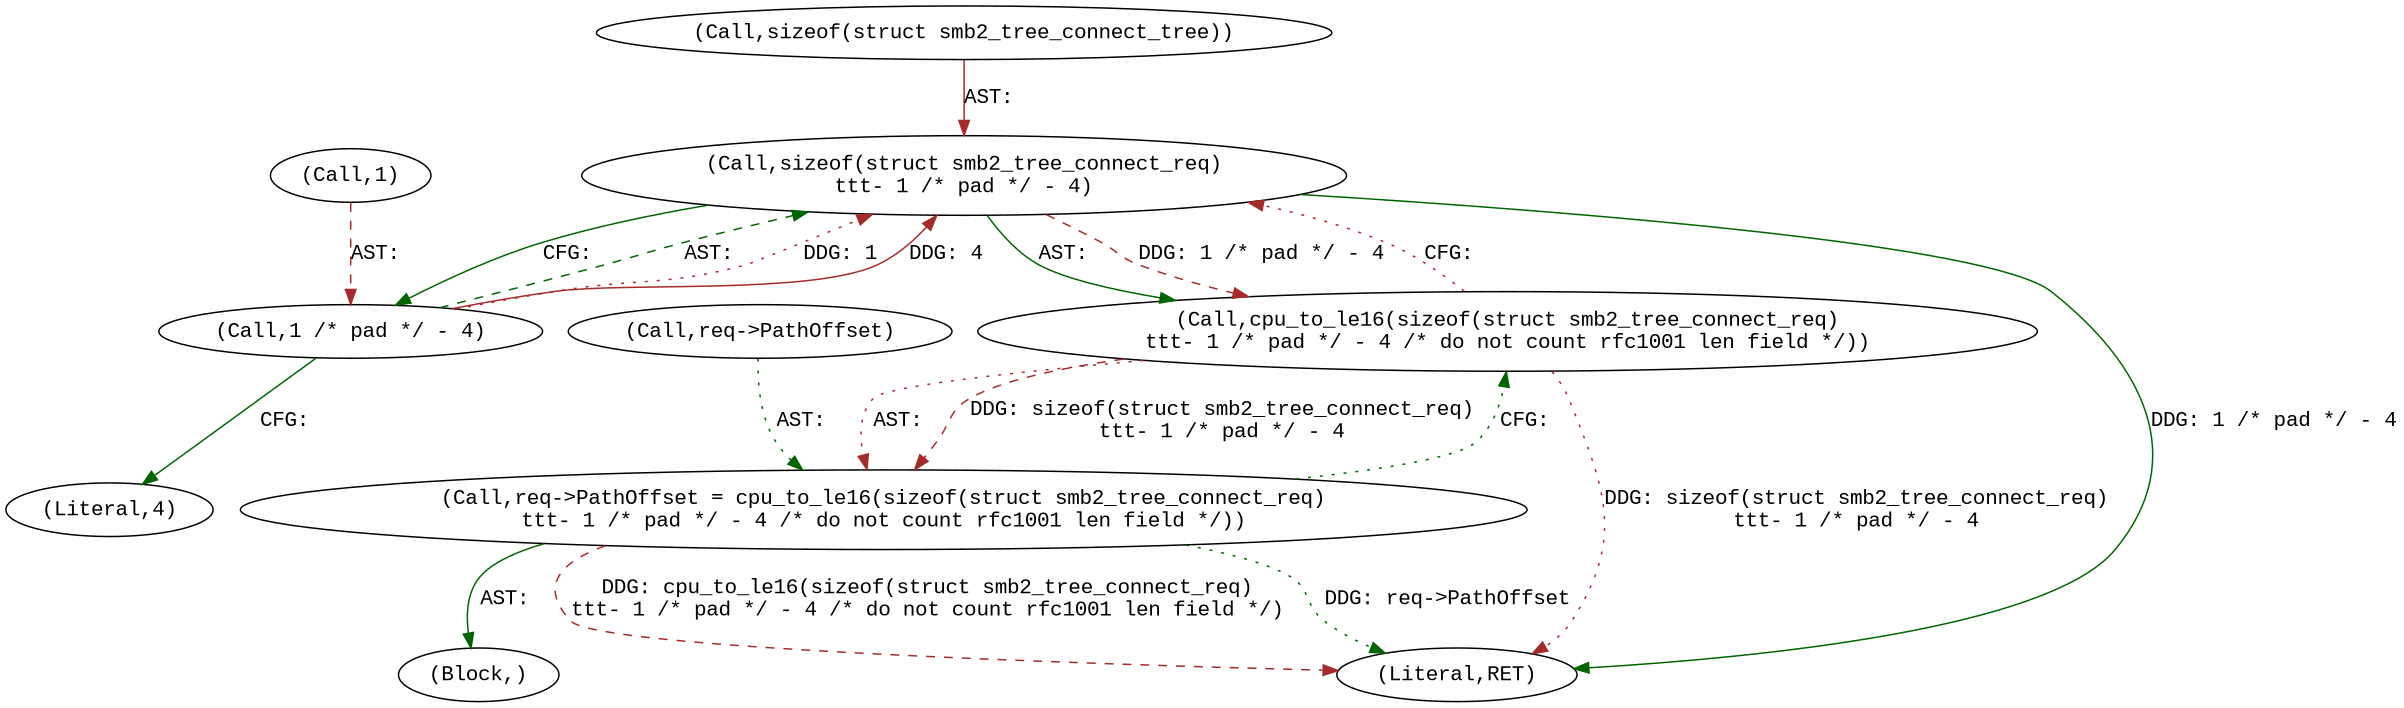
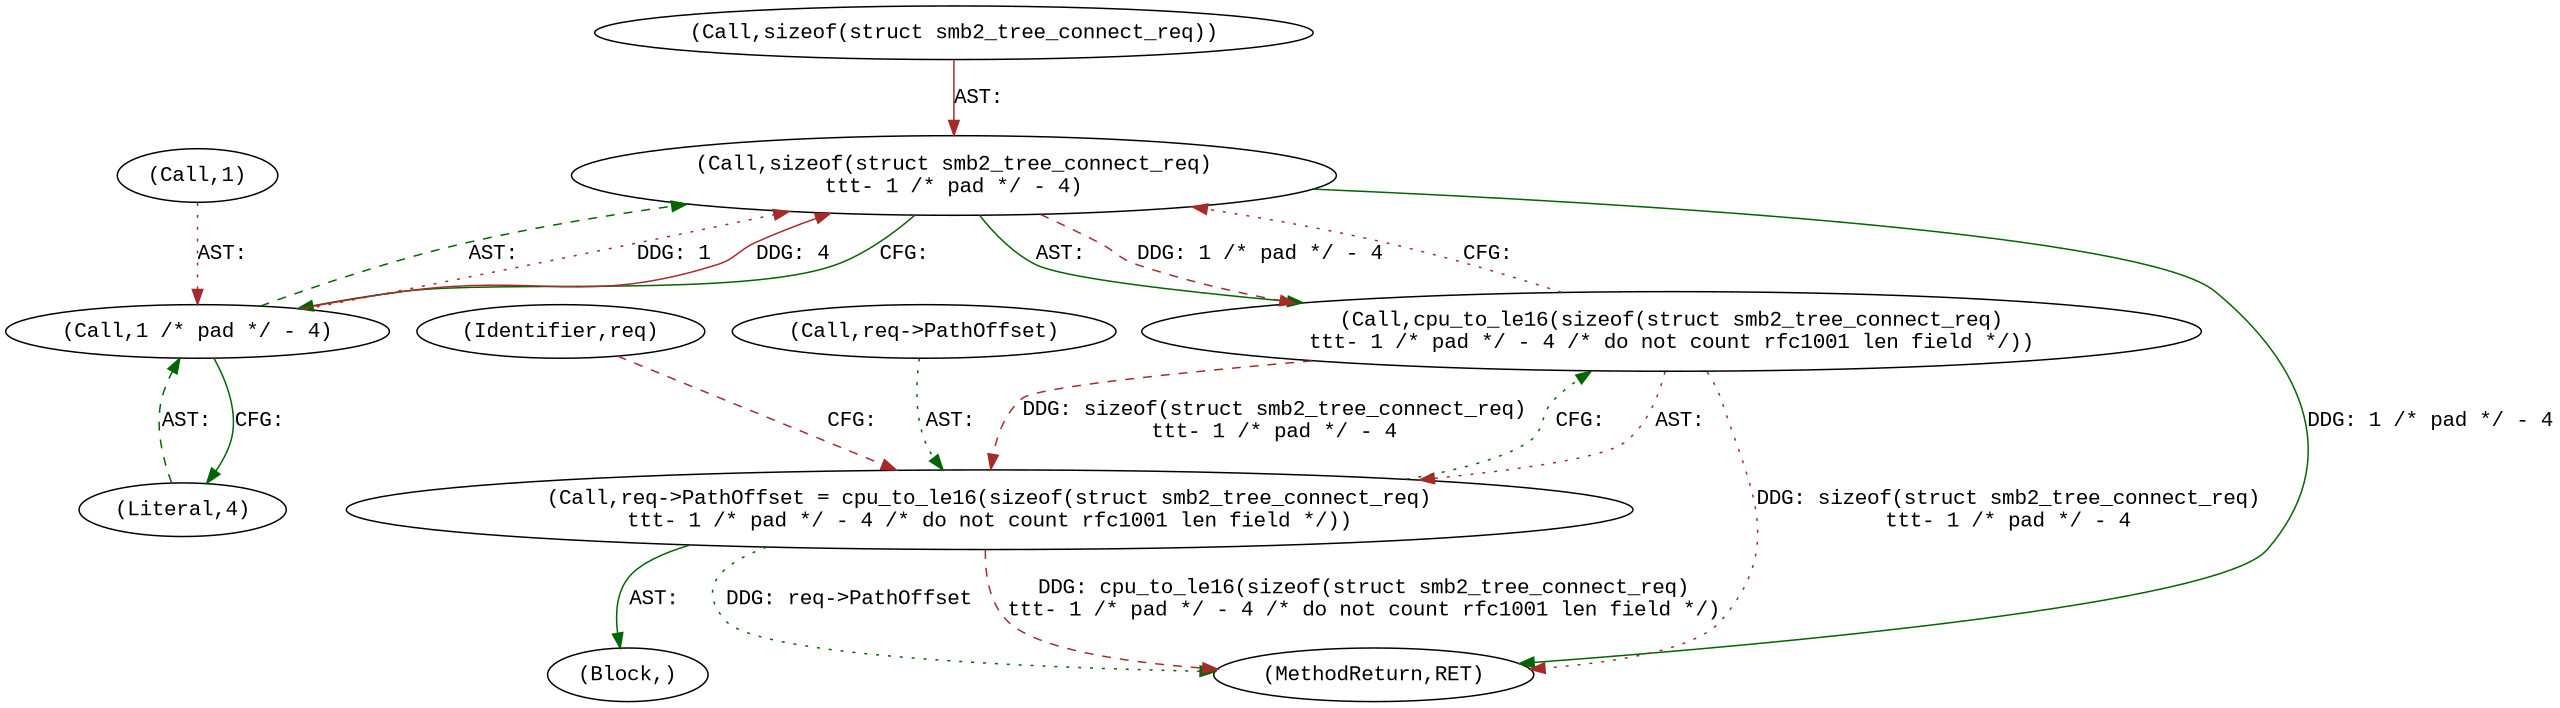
(964, 33) -> (954, 33)
(351, 246) -> (198, 246)
none -> (561, 331)
none -> (159, 427)
(1457, 675) -> (1374, 675)
